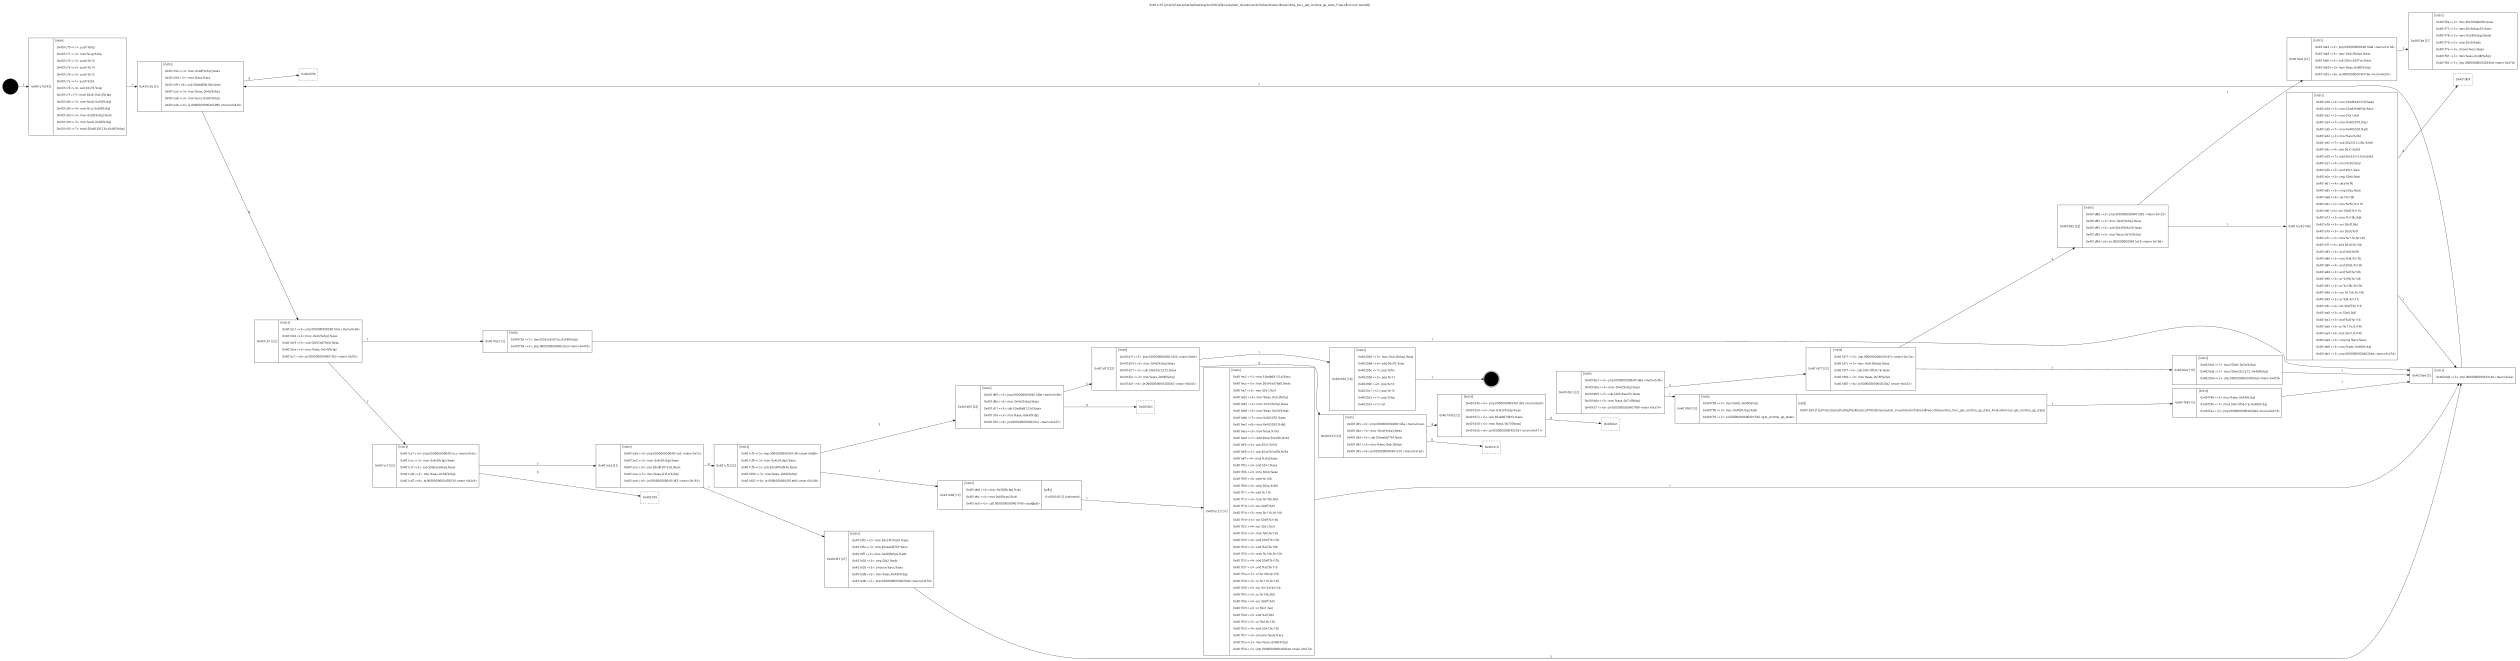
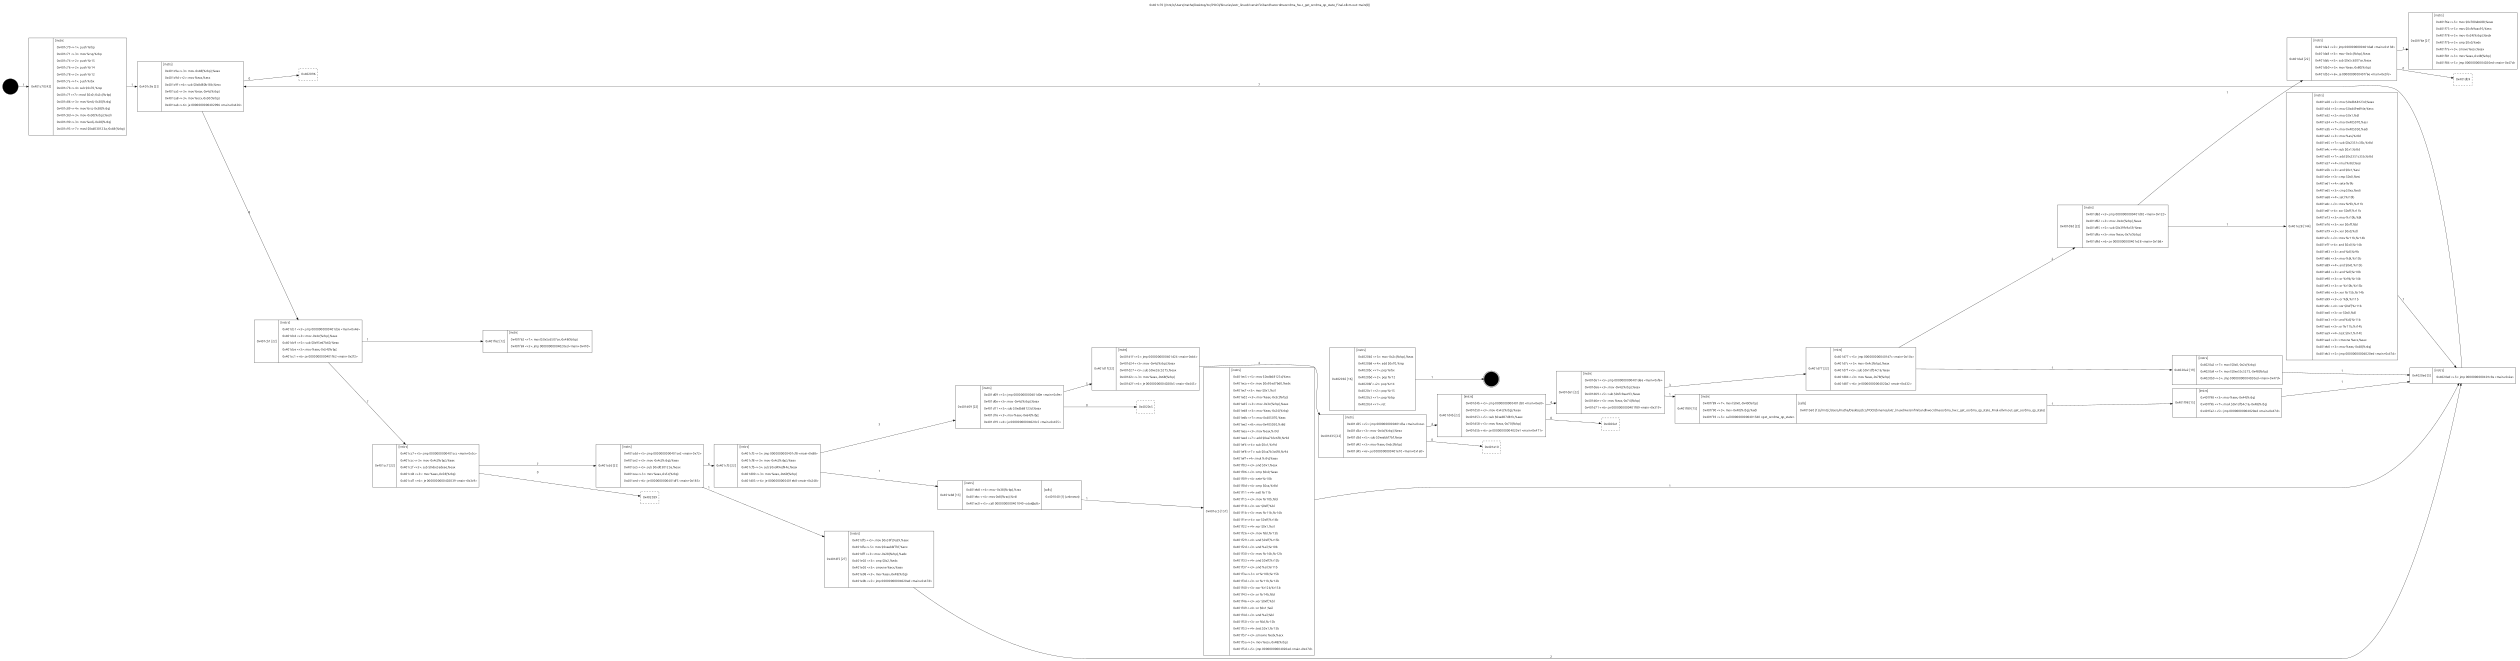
(2427, 123) -> (2424, 74)
(1507, 341) -> none
(1264, 354) -> none
none -> (1550, 404)
